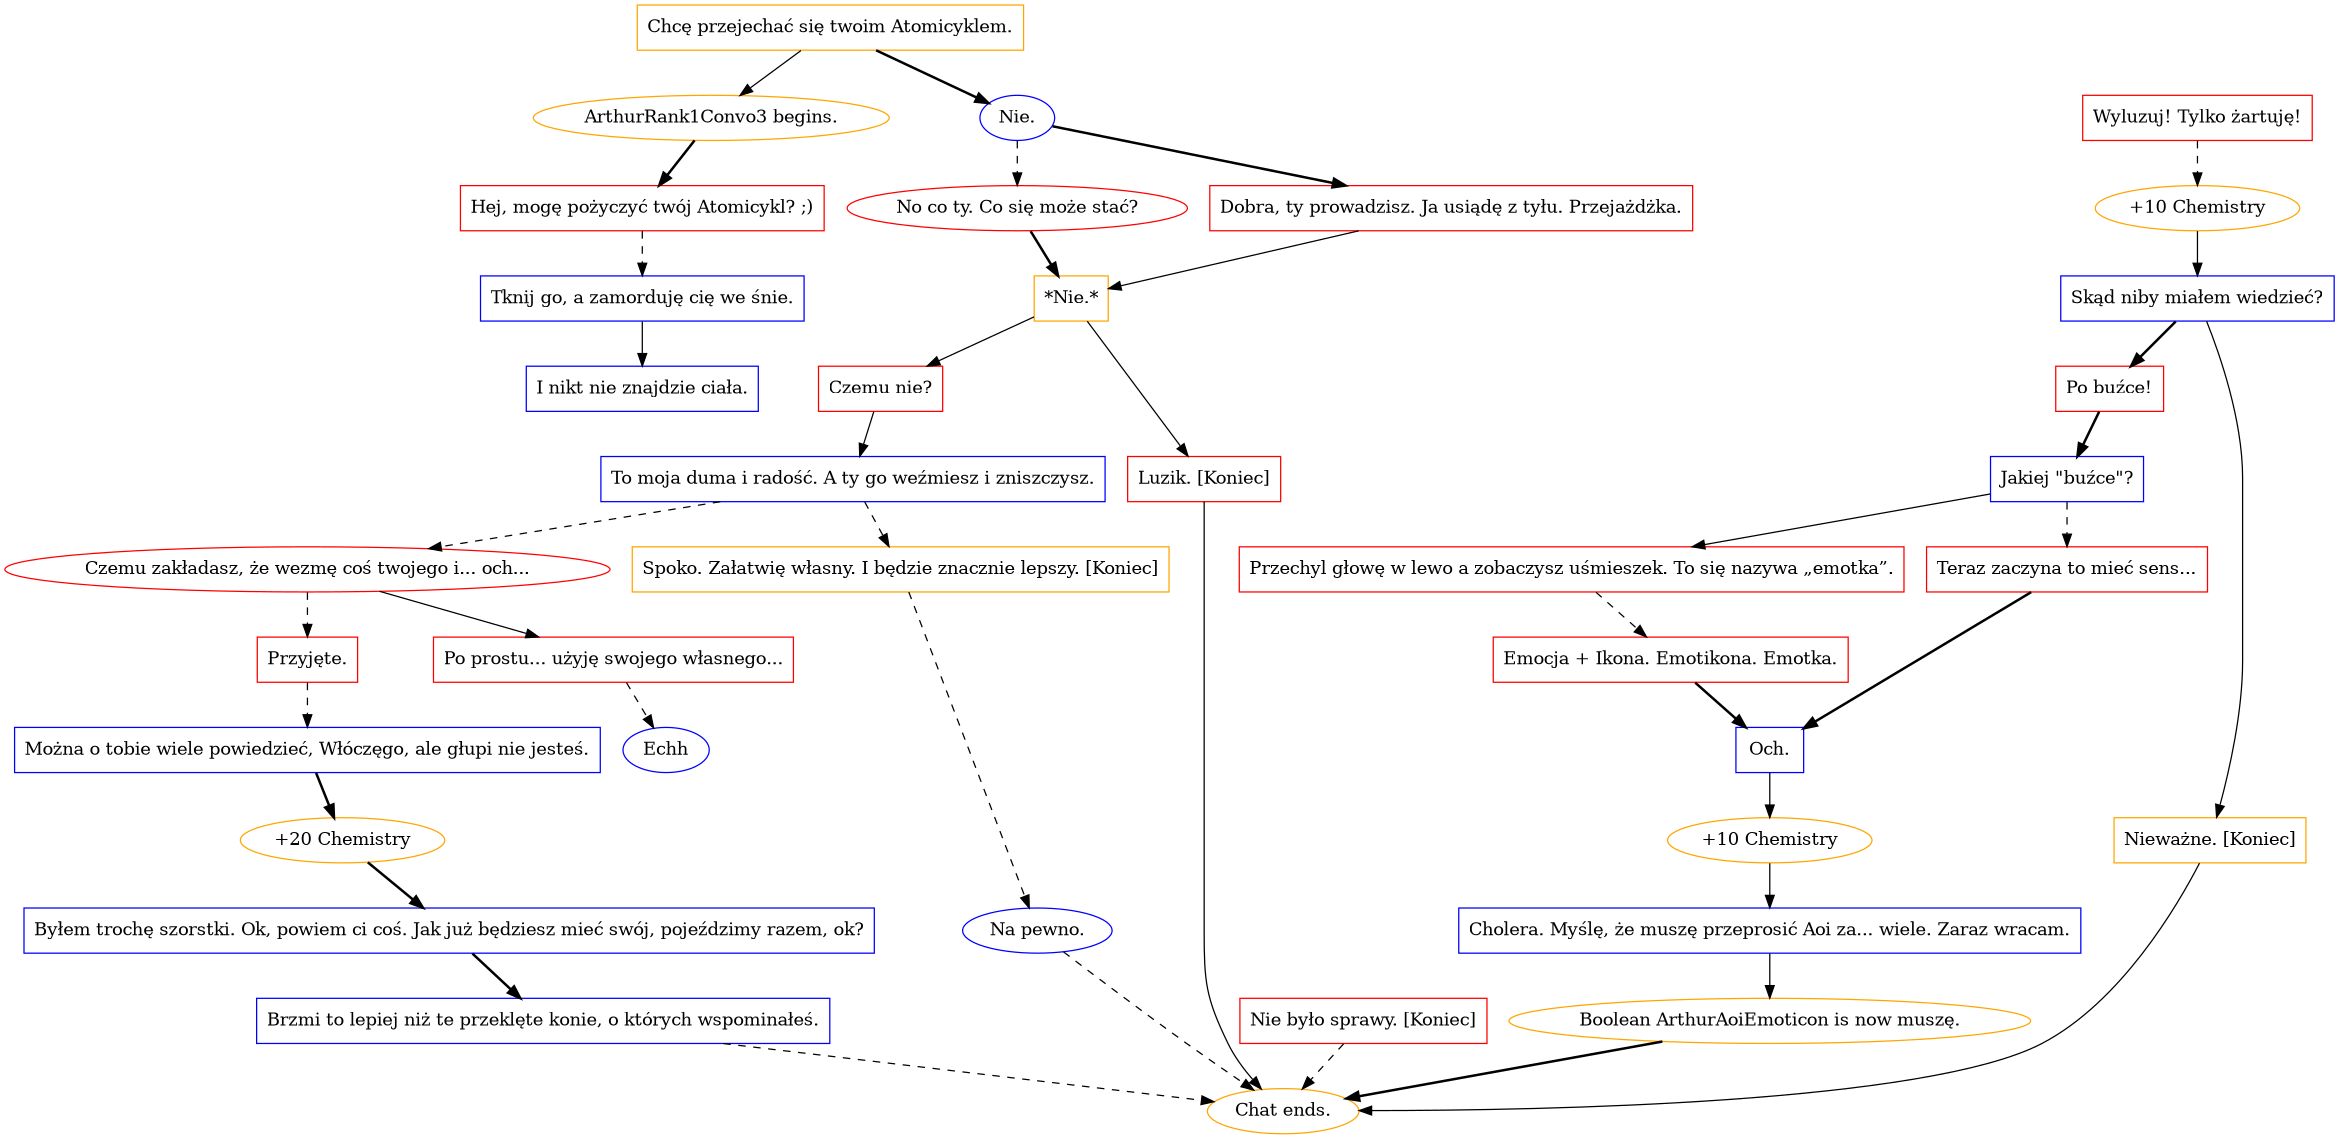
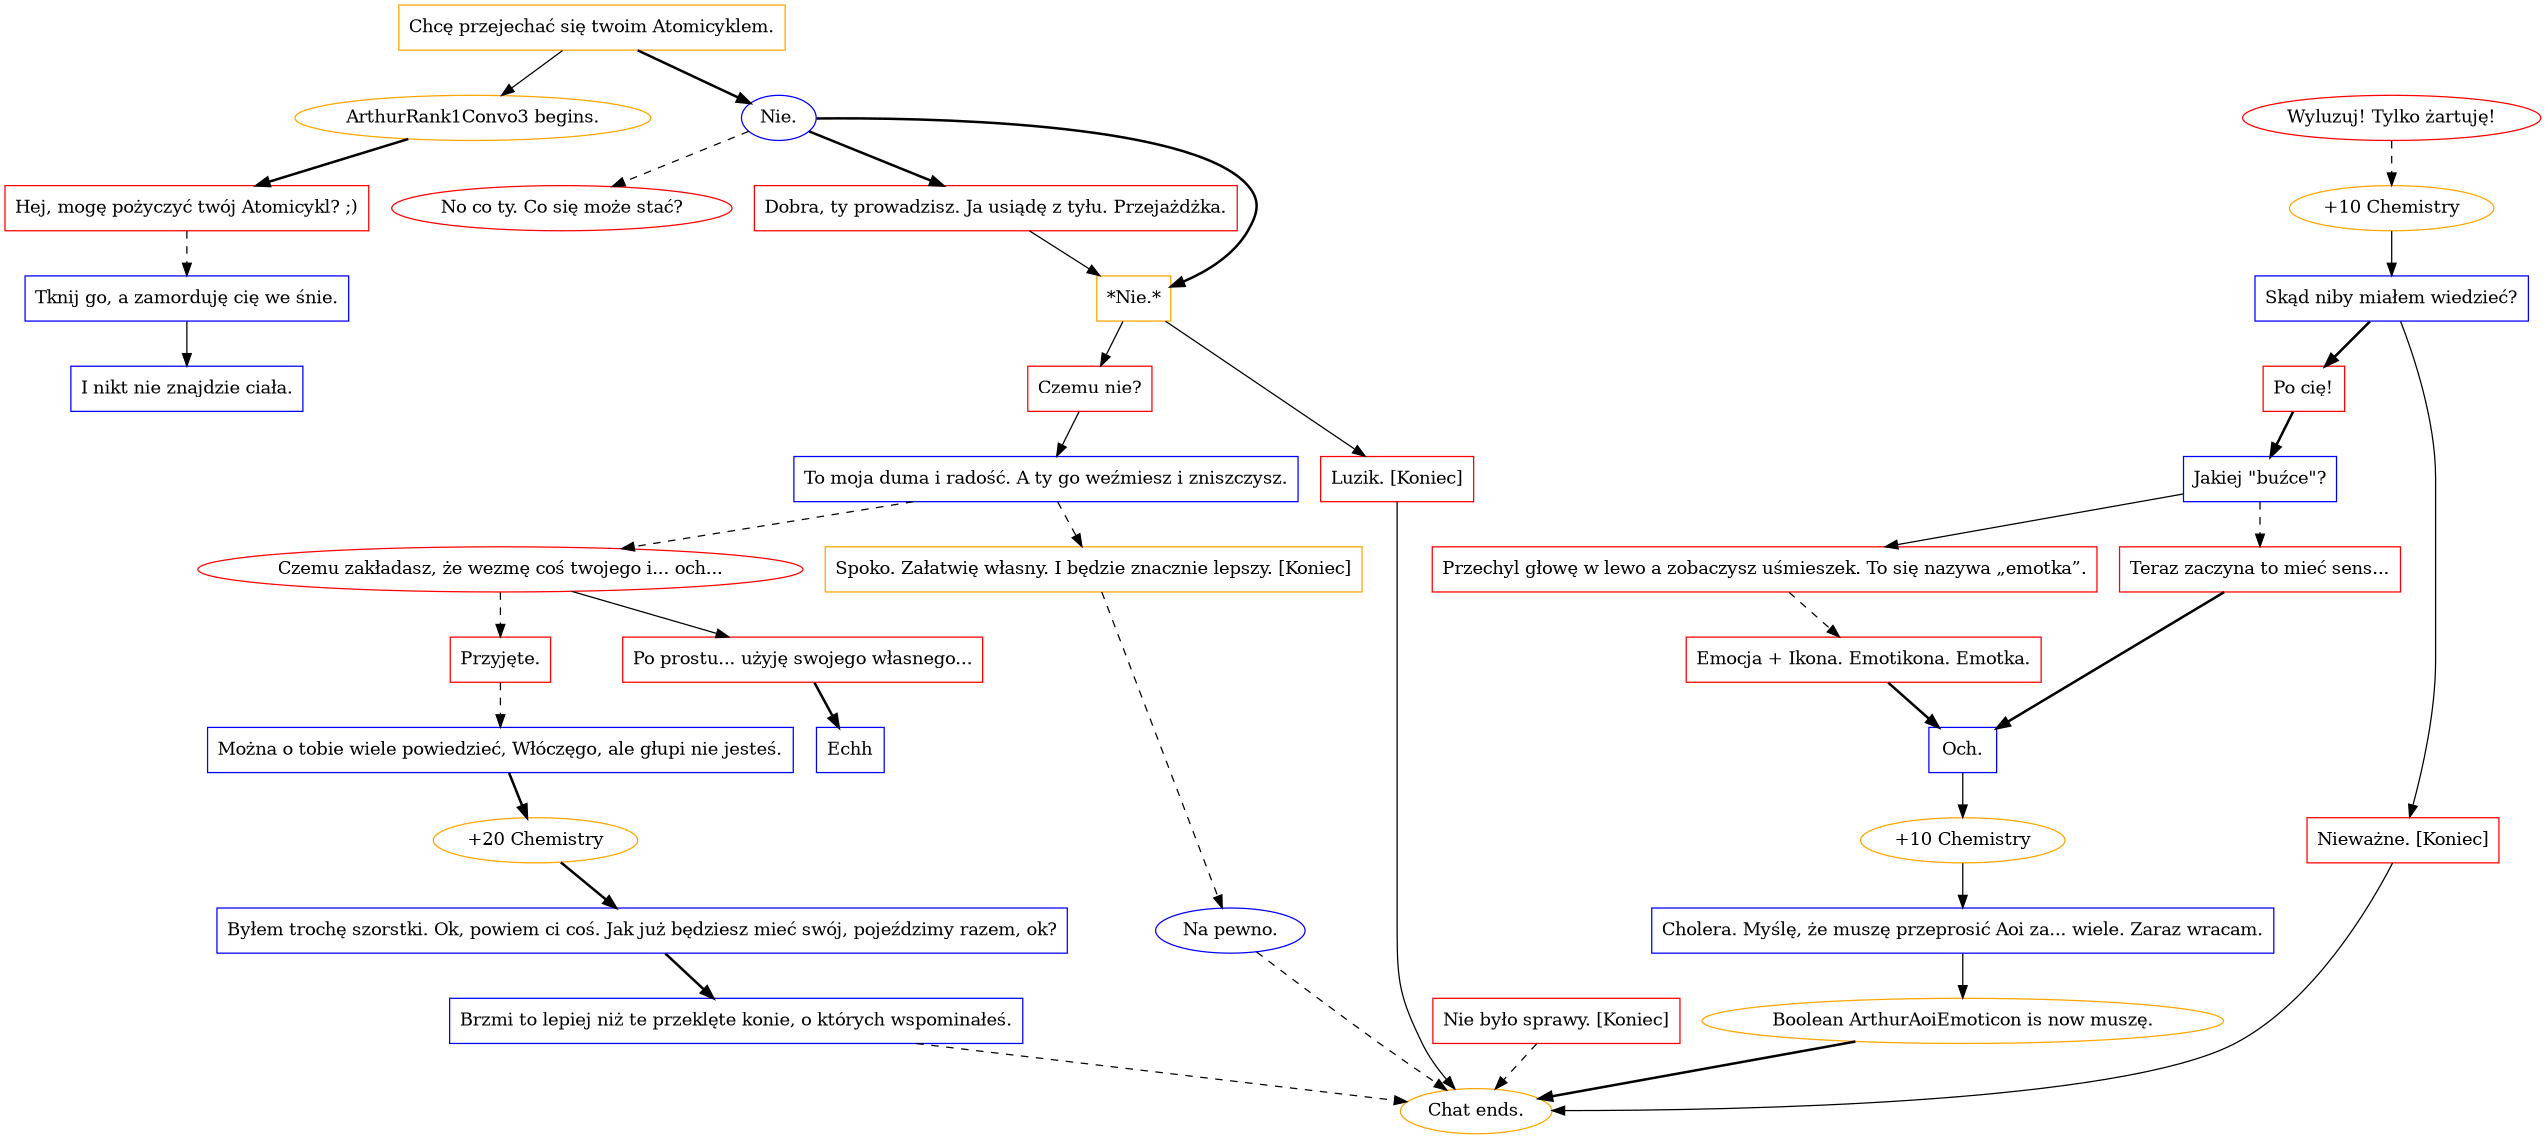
(2197, 118) -> (2392, 118)
(1041, 248) -> (1104, 135)
(2110, 389) -> (2304, 389)
(637, 700) -> (824, 699)
(666, 750) -> (850, 750)
(2210, 840) -> (2403, 840)
